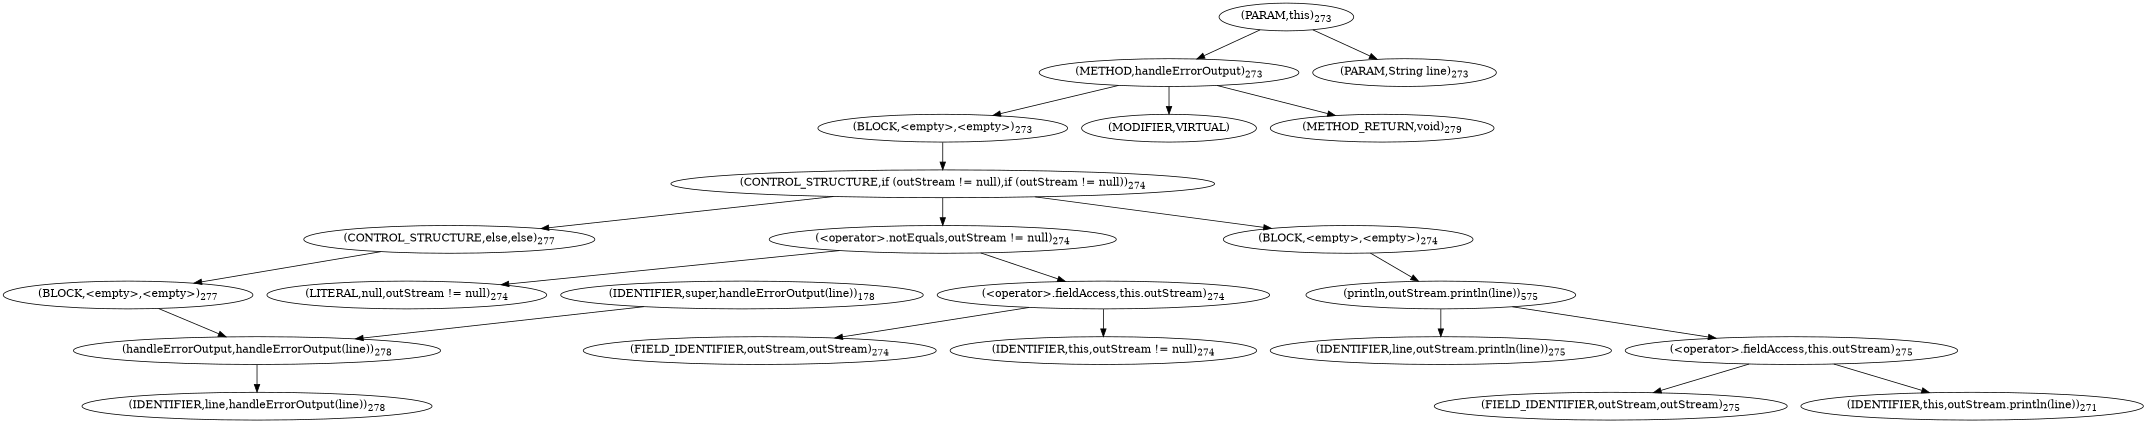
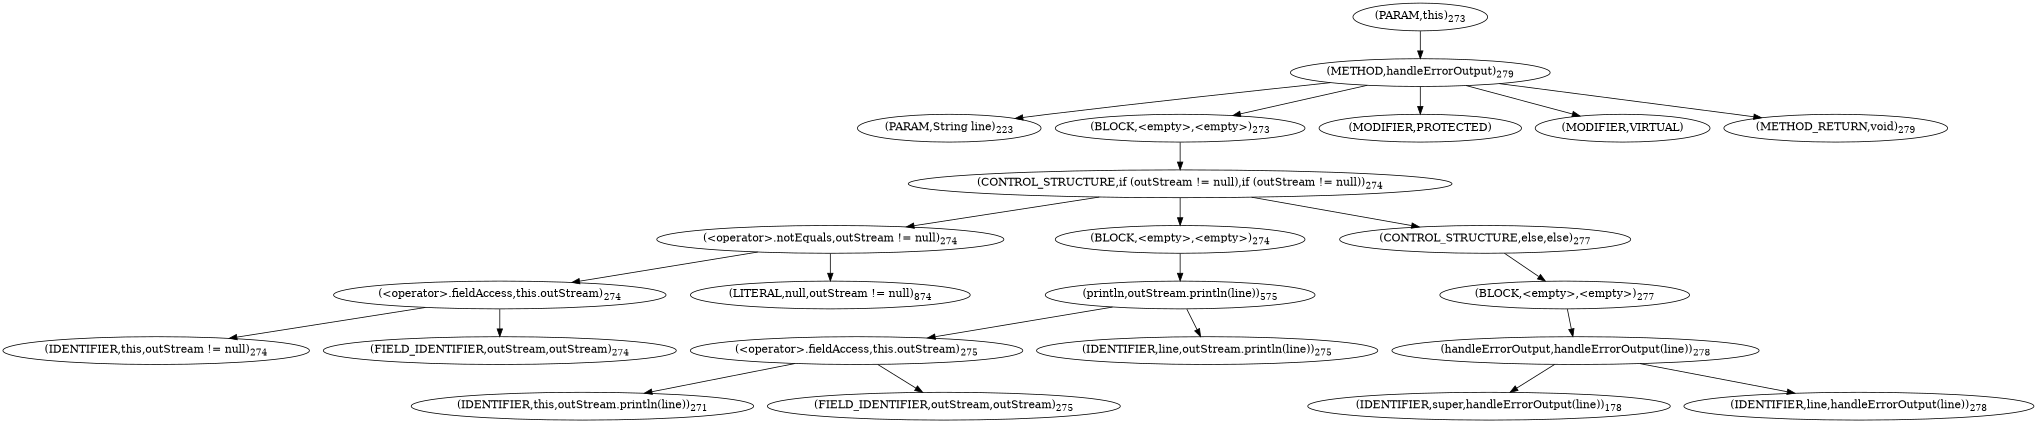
(1342, 43) -> (1177, 99)
(1254, 71) -> (1505, 71)
(1460, 71) -> (1005, 127)
none -> (1420, 128)
(500, 294) -> (923, 294)
(504, 322) -> (1536, 376)
